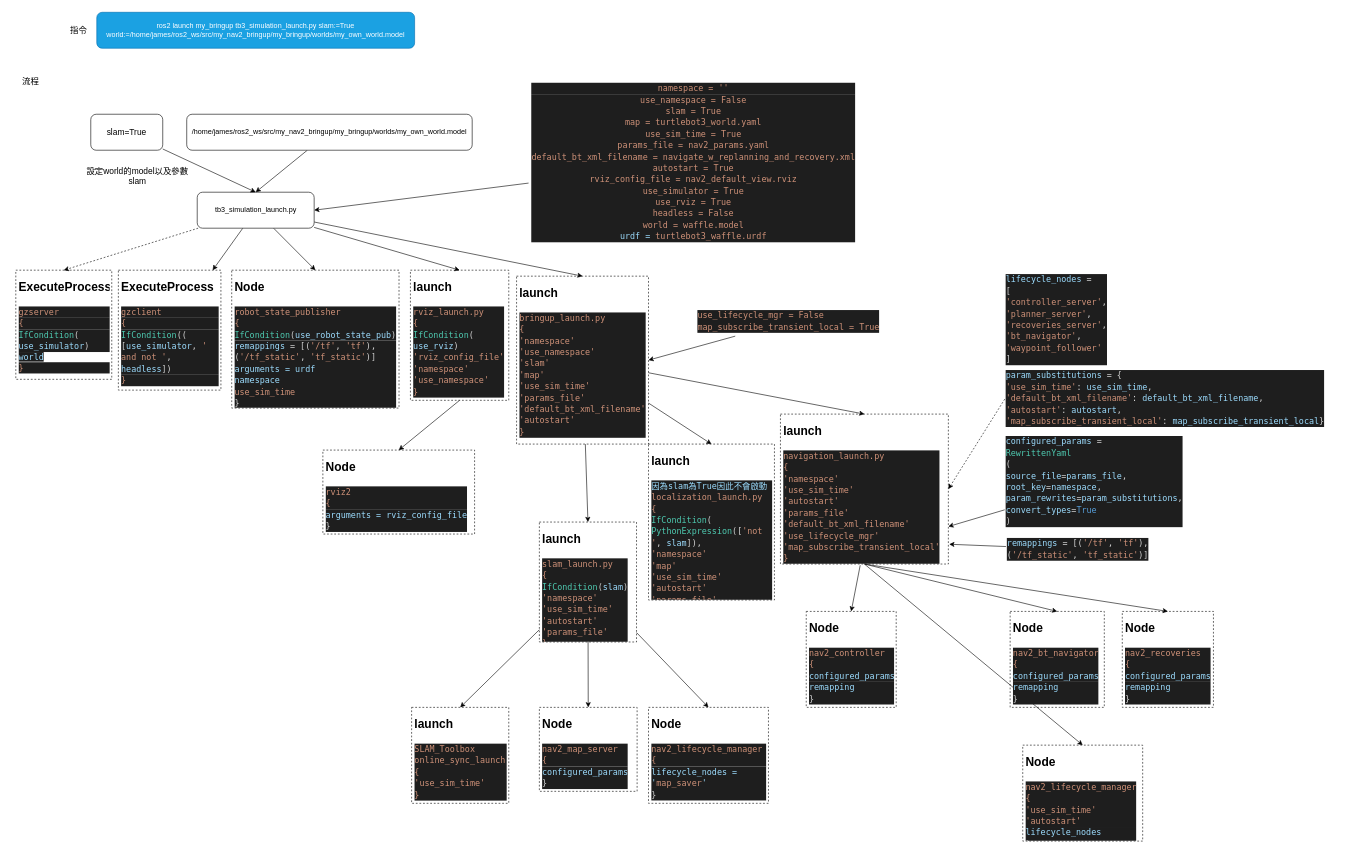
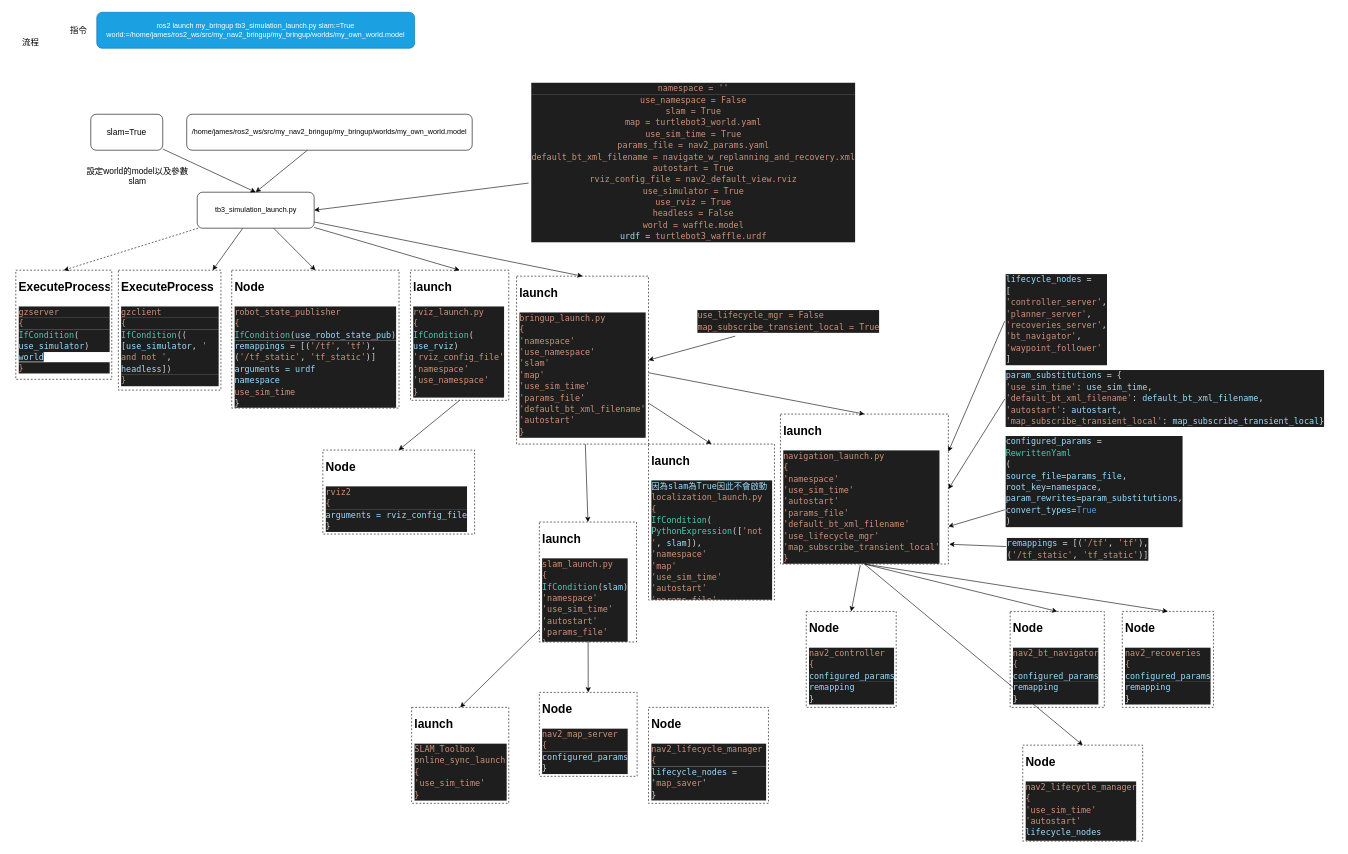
(30, 81) -> (30, 42)
none -> (977, 386)
(978, 442) -> (978, 442)
(686, 684) -> none
(588, 750) -> (588, 735)
